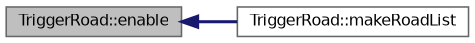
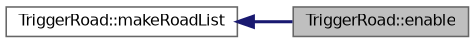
(217, 22) -> (273, 22)
